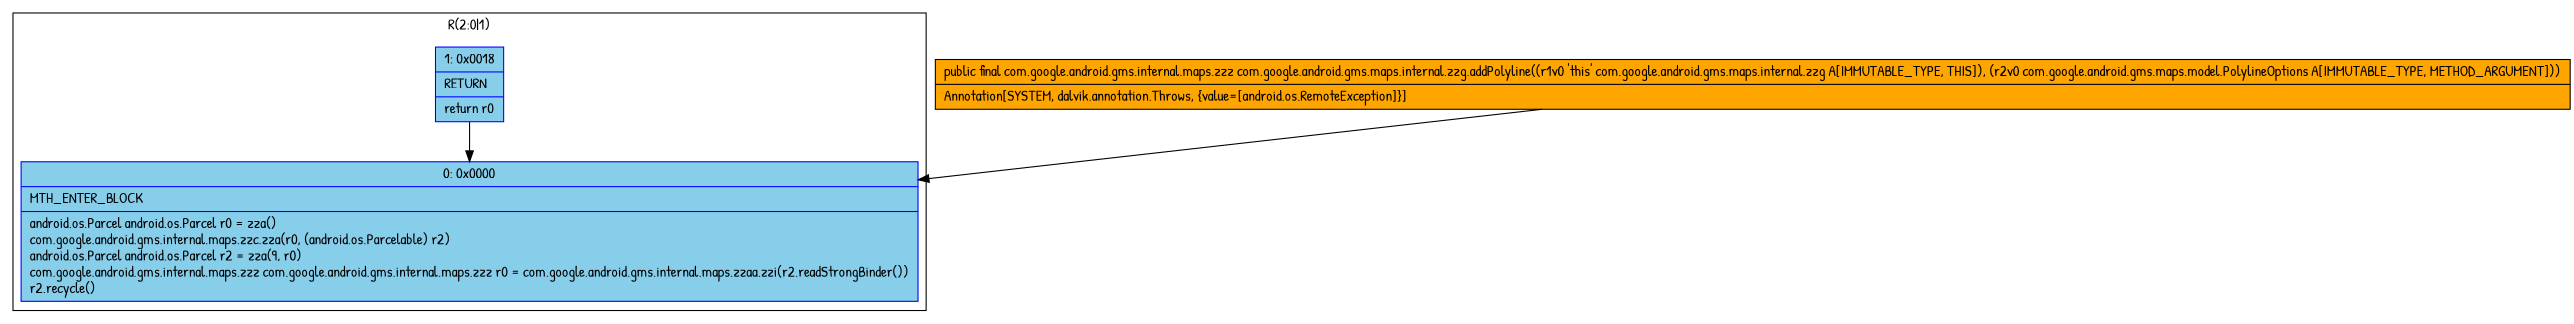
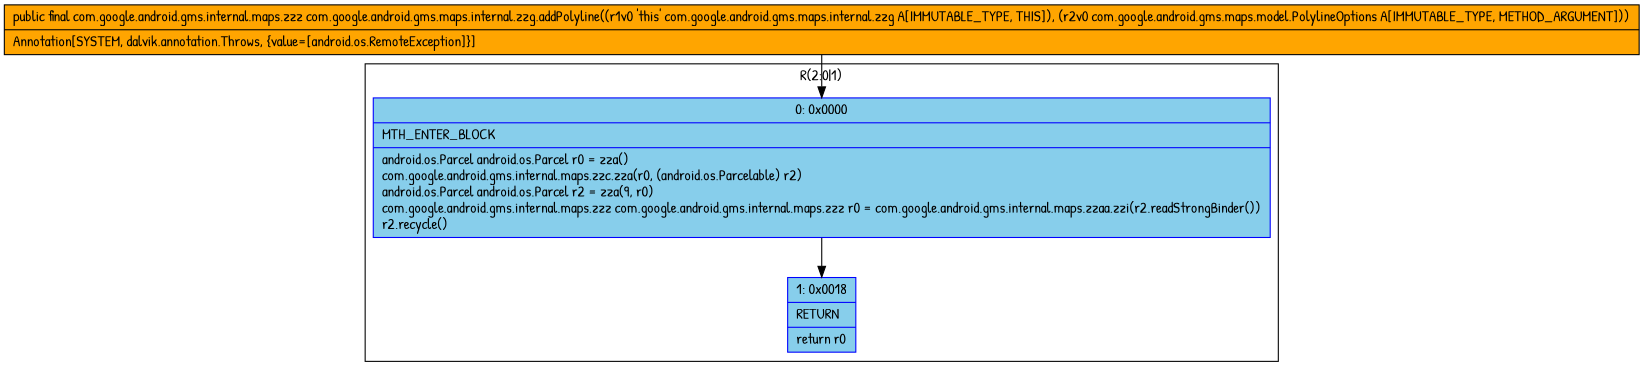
(470, 136) -> (822, 252)
